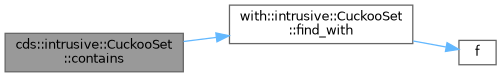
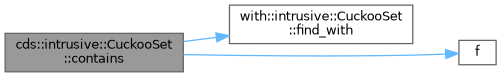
(430, 44) -> (314, 56)
